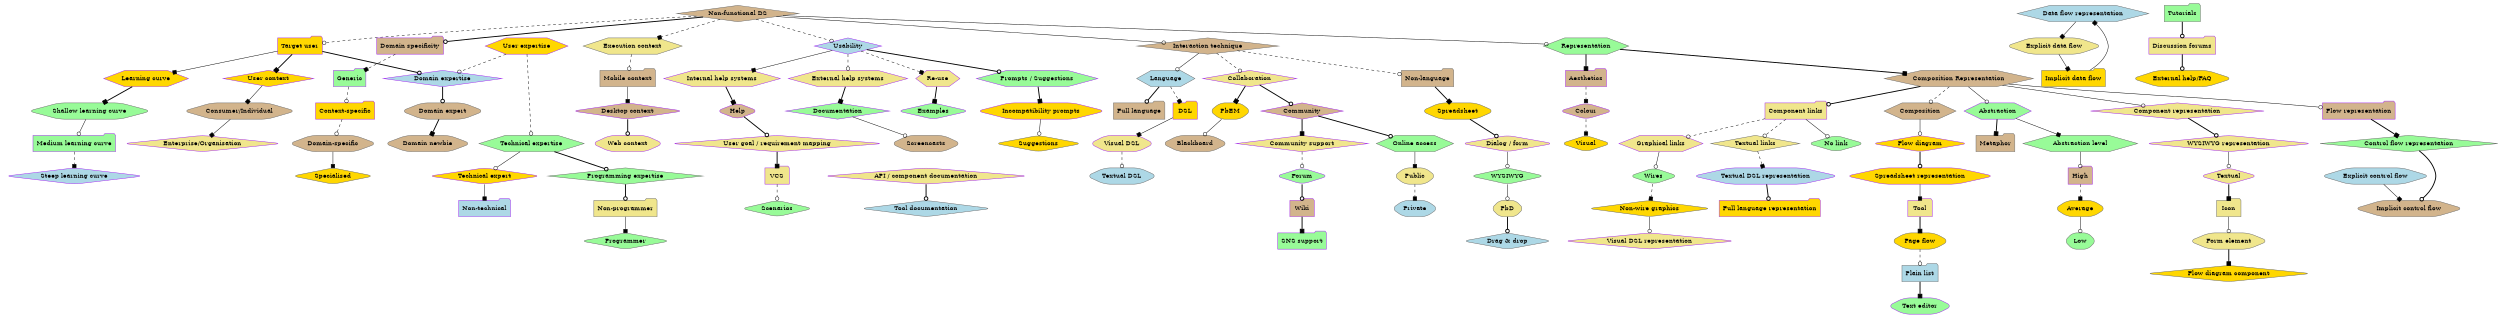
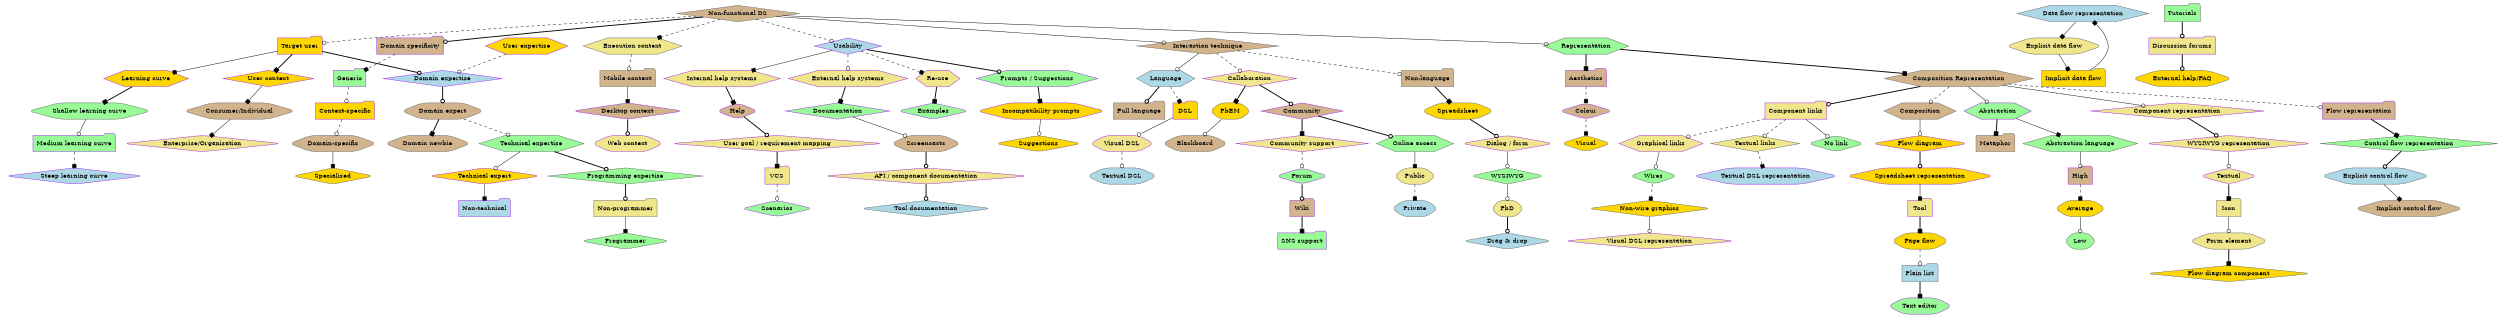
(529, 93) -> (485, 127)
(2164, 96) -> (2164, 96)
(1157, 125) -> (1157, 125)
(2080, 144) -> (2080, 144)
none -> (926, 158)
(2436, 174) -> (2394, 158)
(777, 209) -> (777, 209)
(1770, 209) -> none
